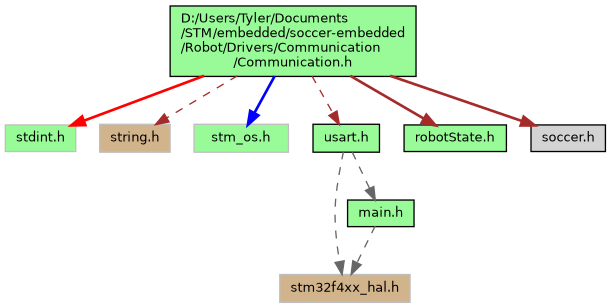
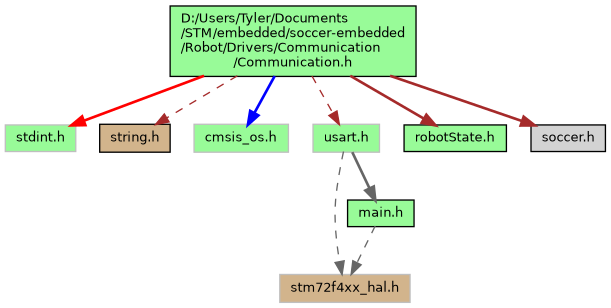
(135, 138) -> (135, 138)
(241, 138) -> (241, 138)
(346, 138) -> (346, 138)
(361, 170) -> (361, 170)
(345, 288) -> (345, 288)
